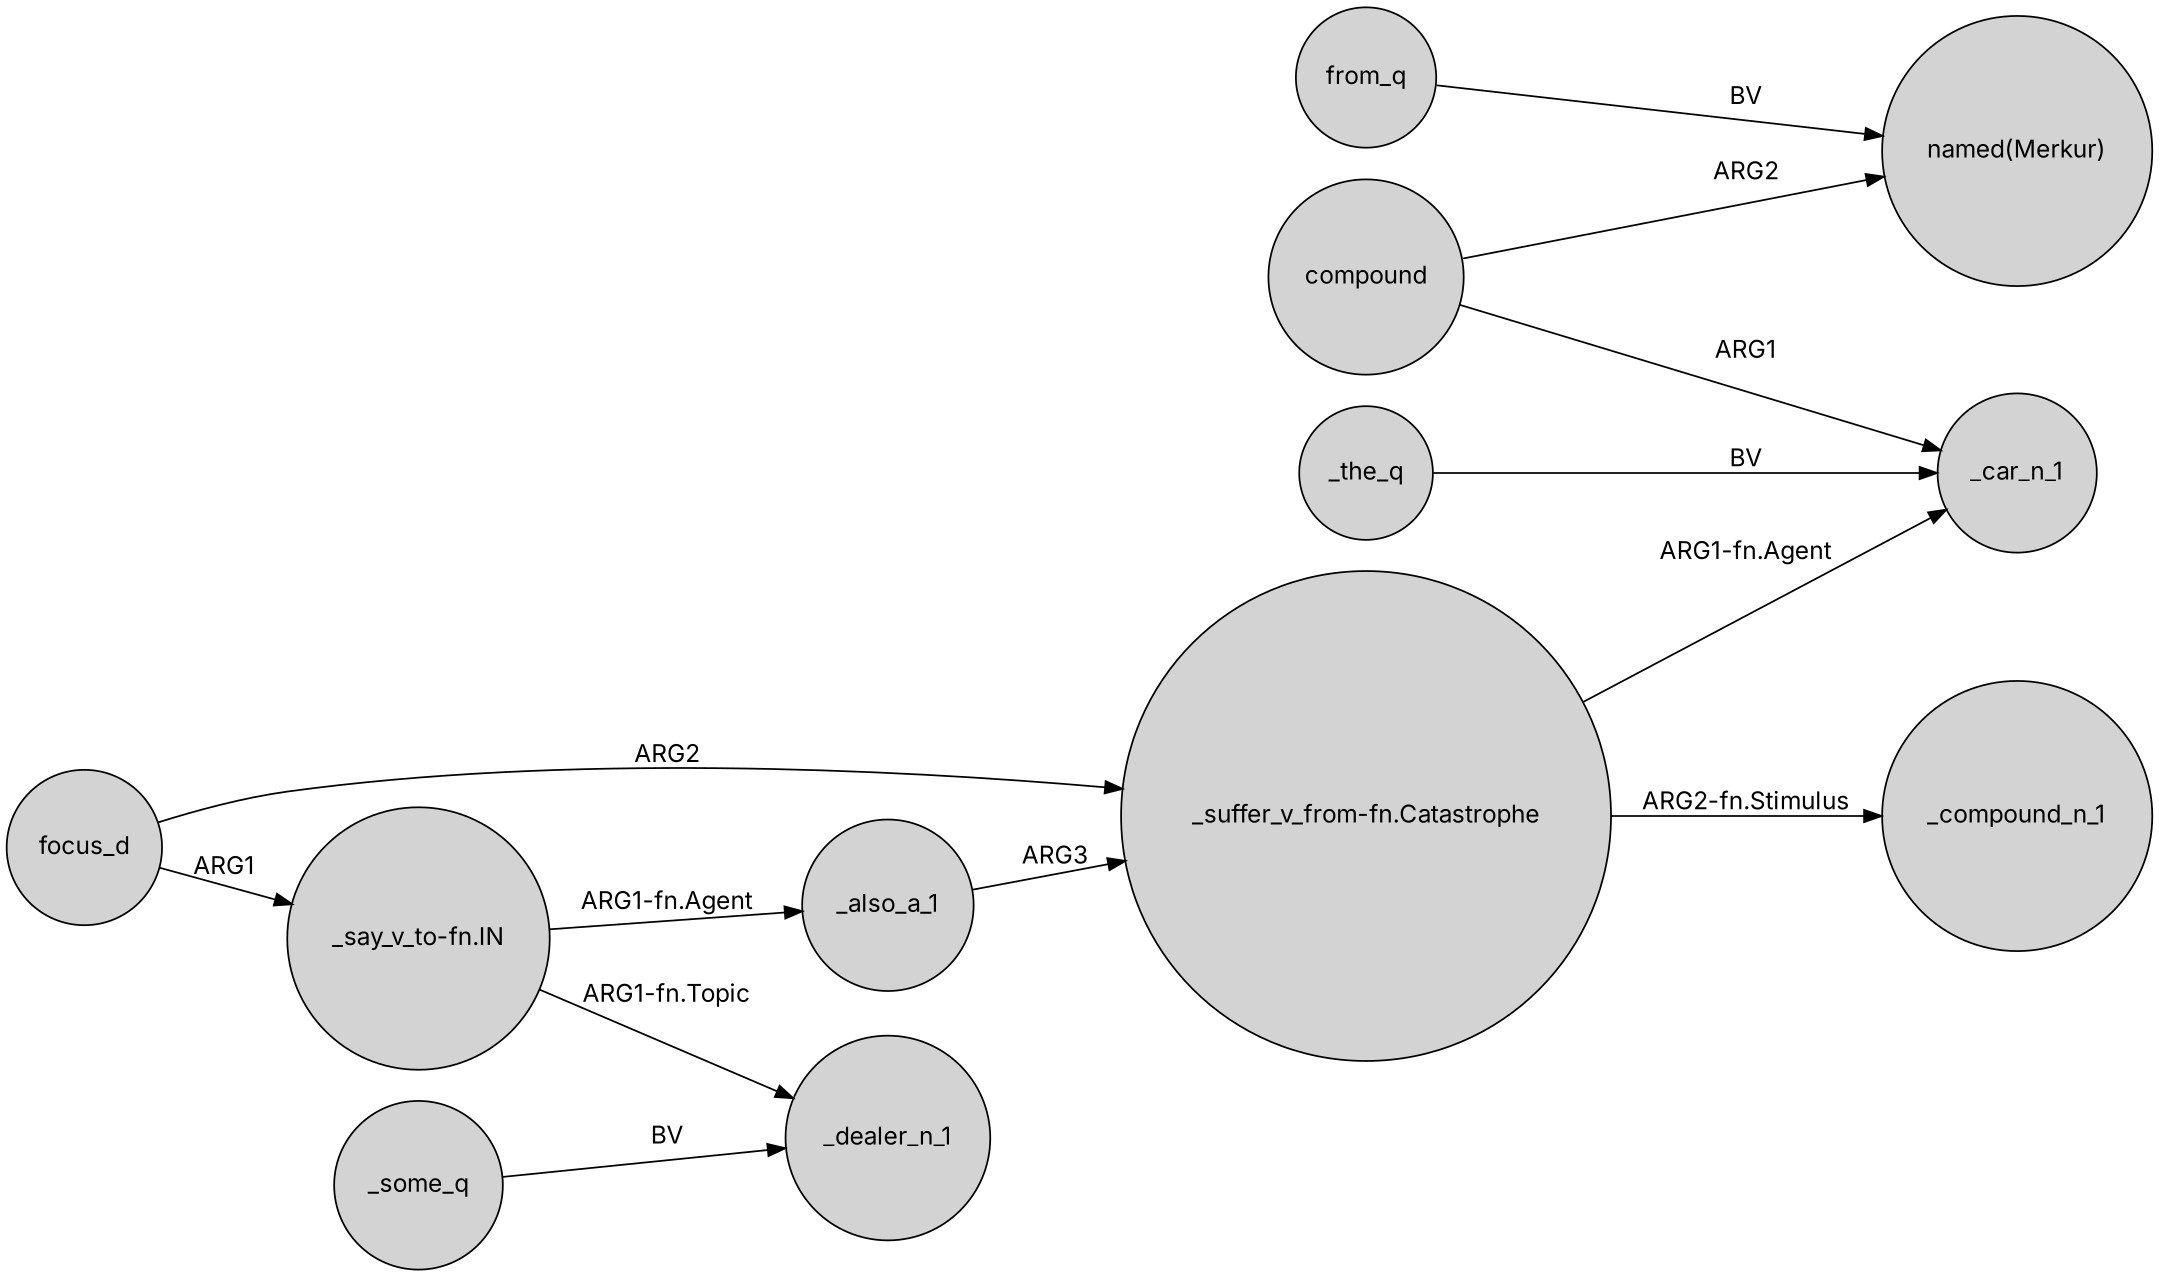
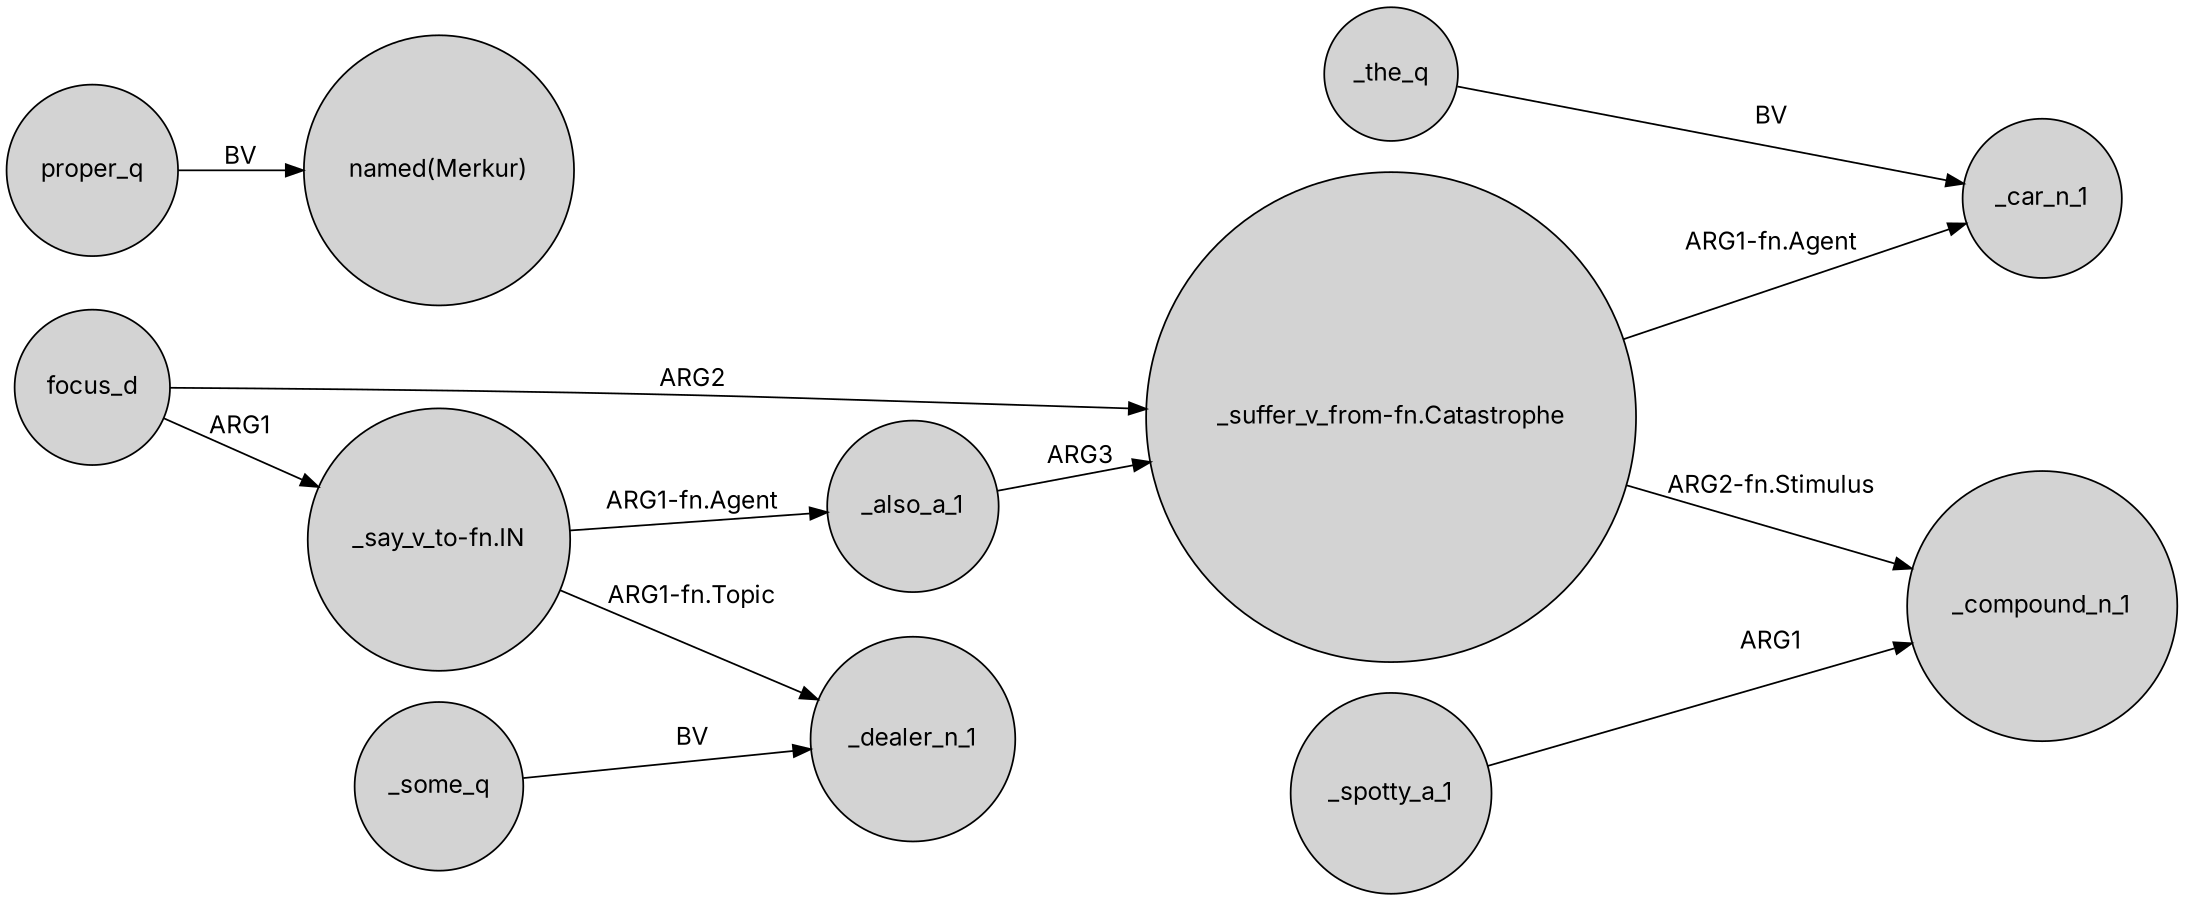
(1366, 78) -> (92, 170)
(1366, 277) -> none
none -> (1391, 793)
